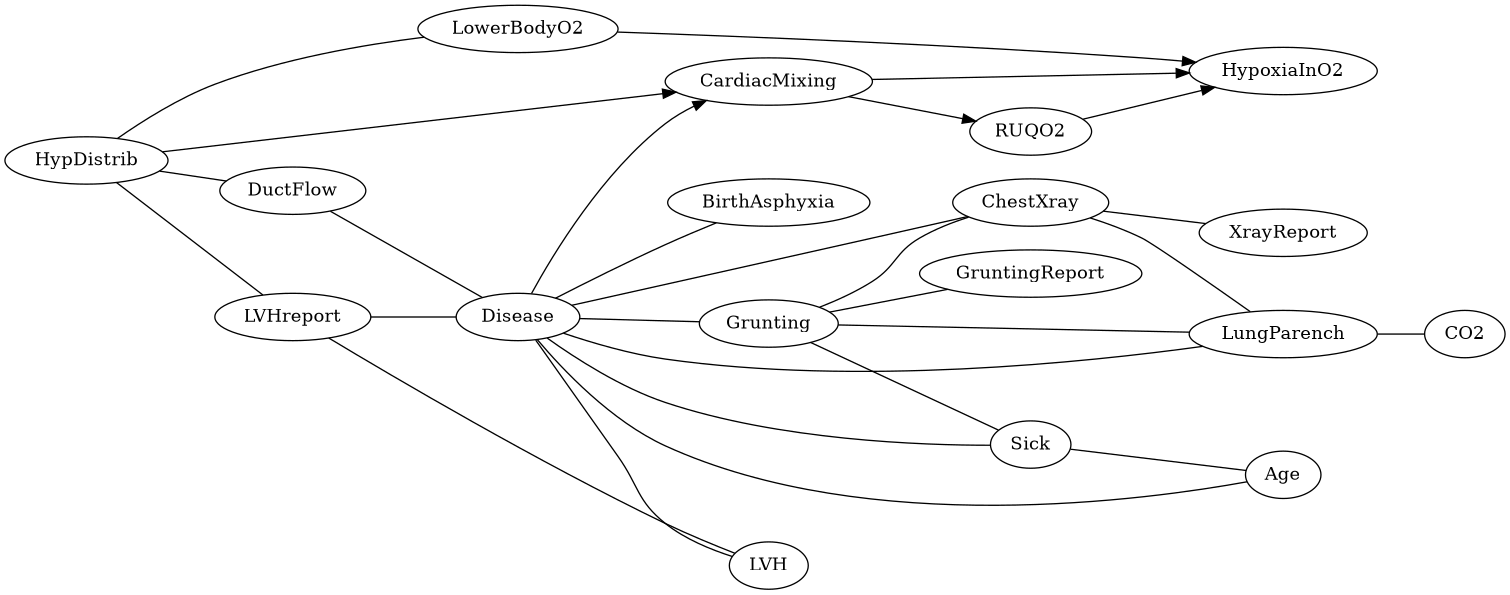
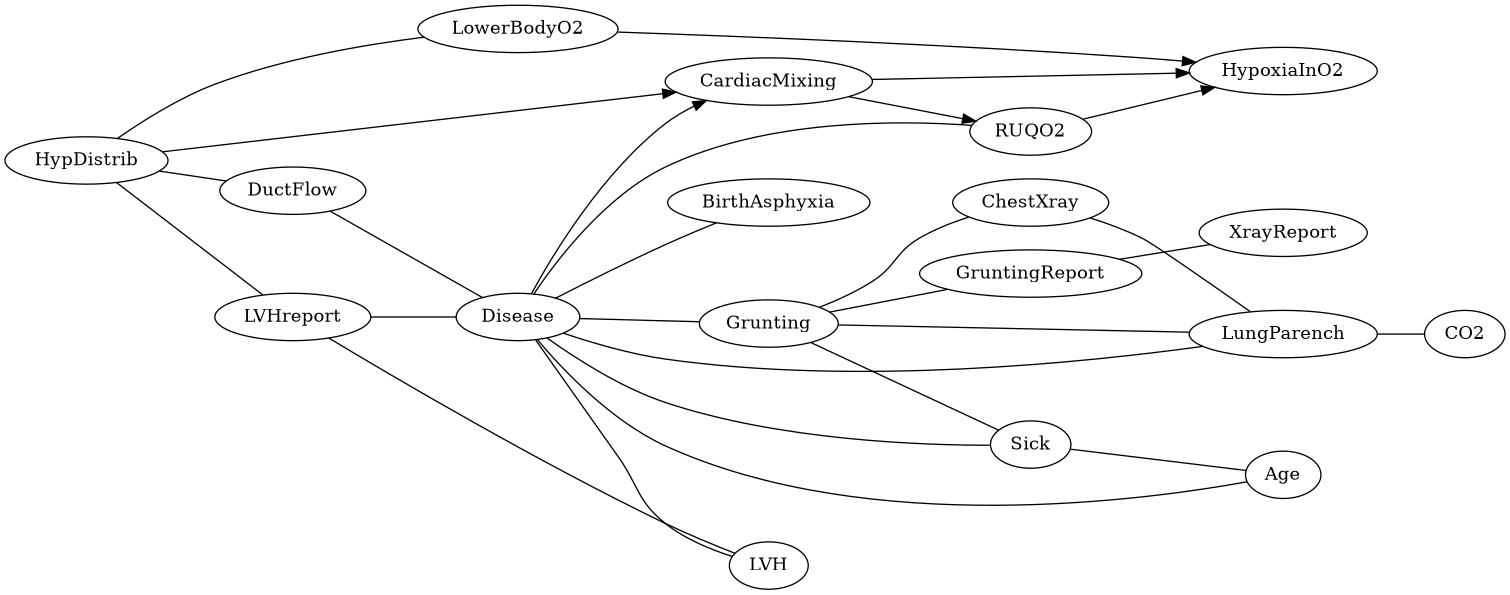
(1155, 217) -> (1176, 250)
(770, 261) -> (725, 145)
